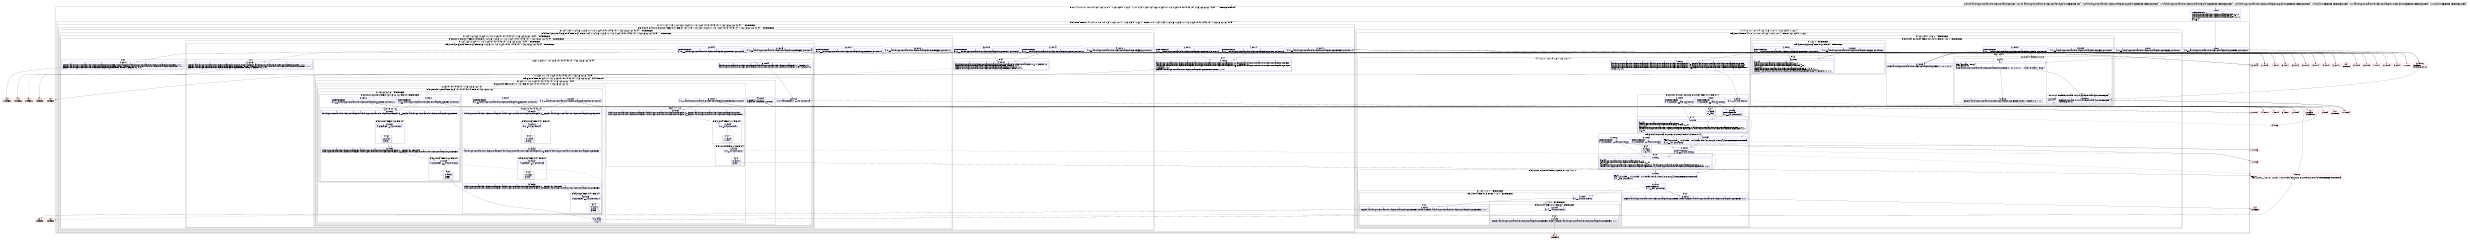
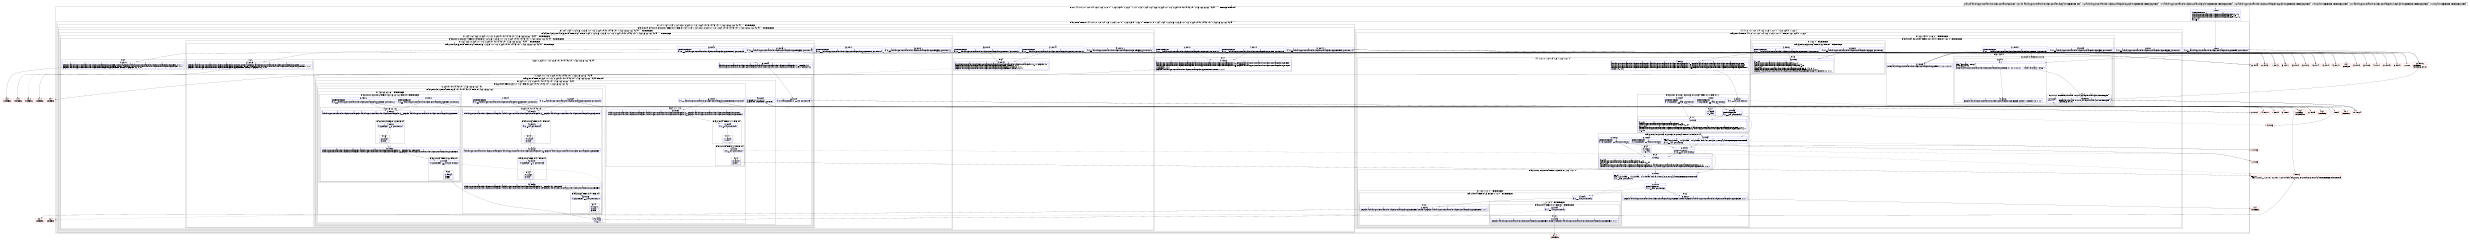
none -> (2322, 113)
